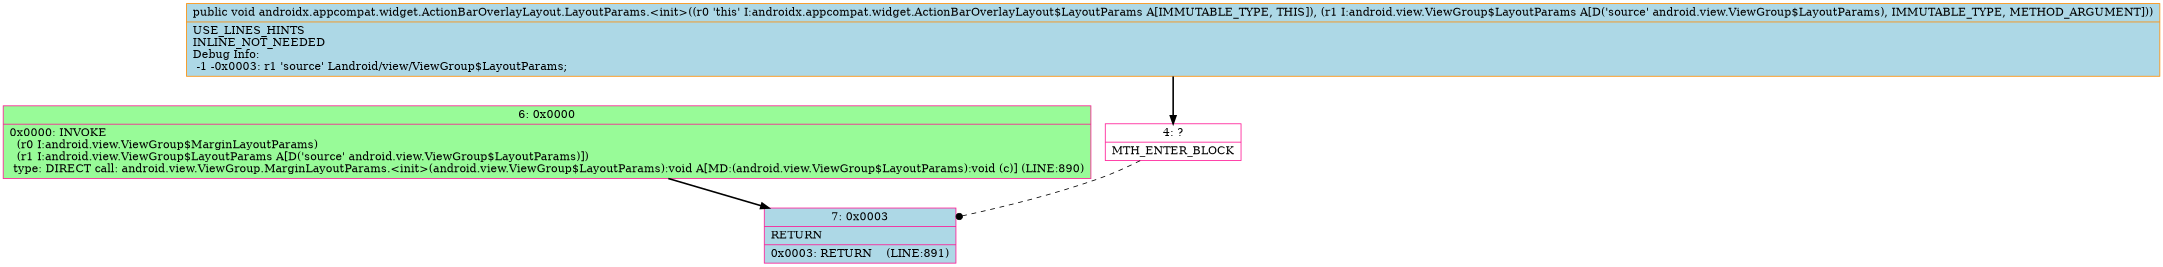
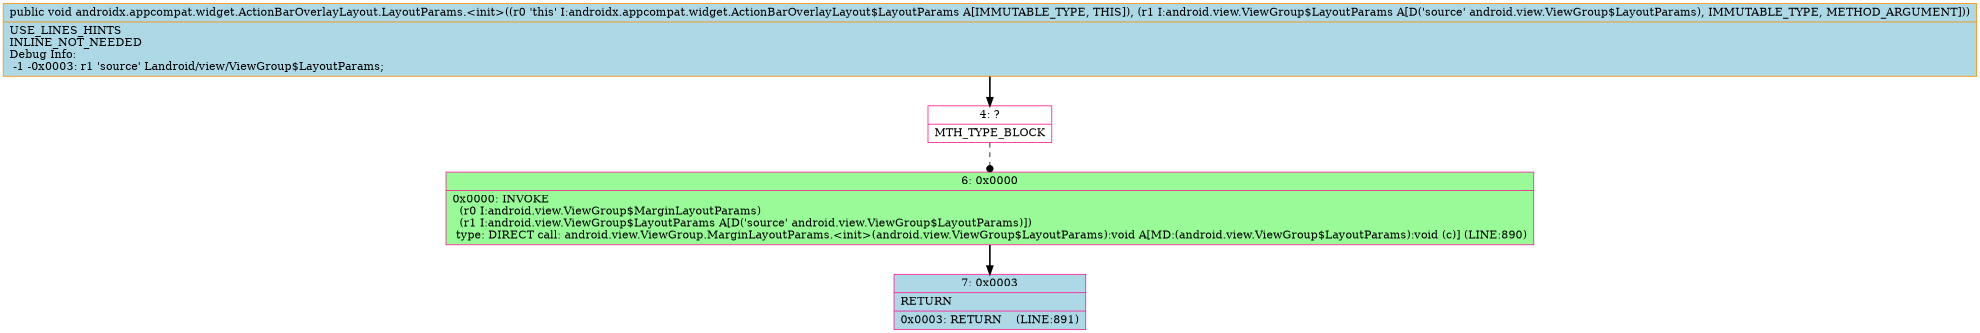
(1173, 151) -> (990, 133)
(1053, 193) -> (990, 154)
